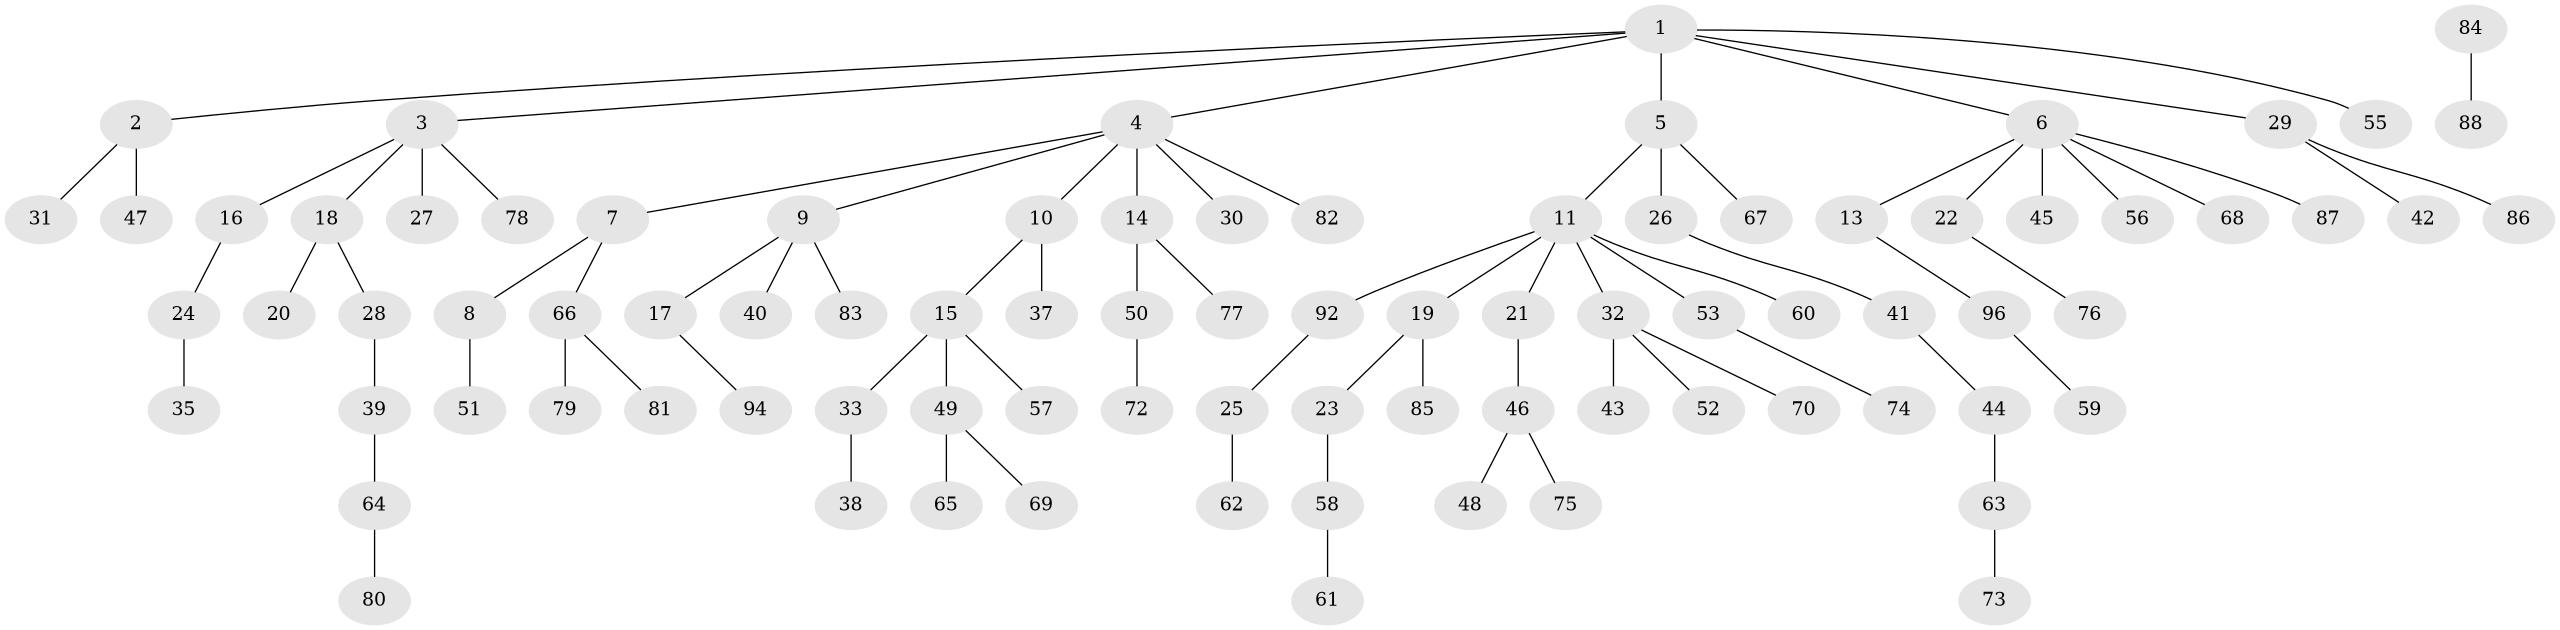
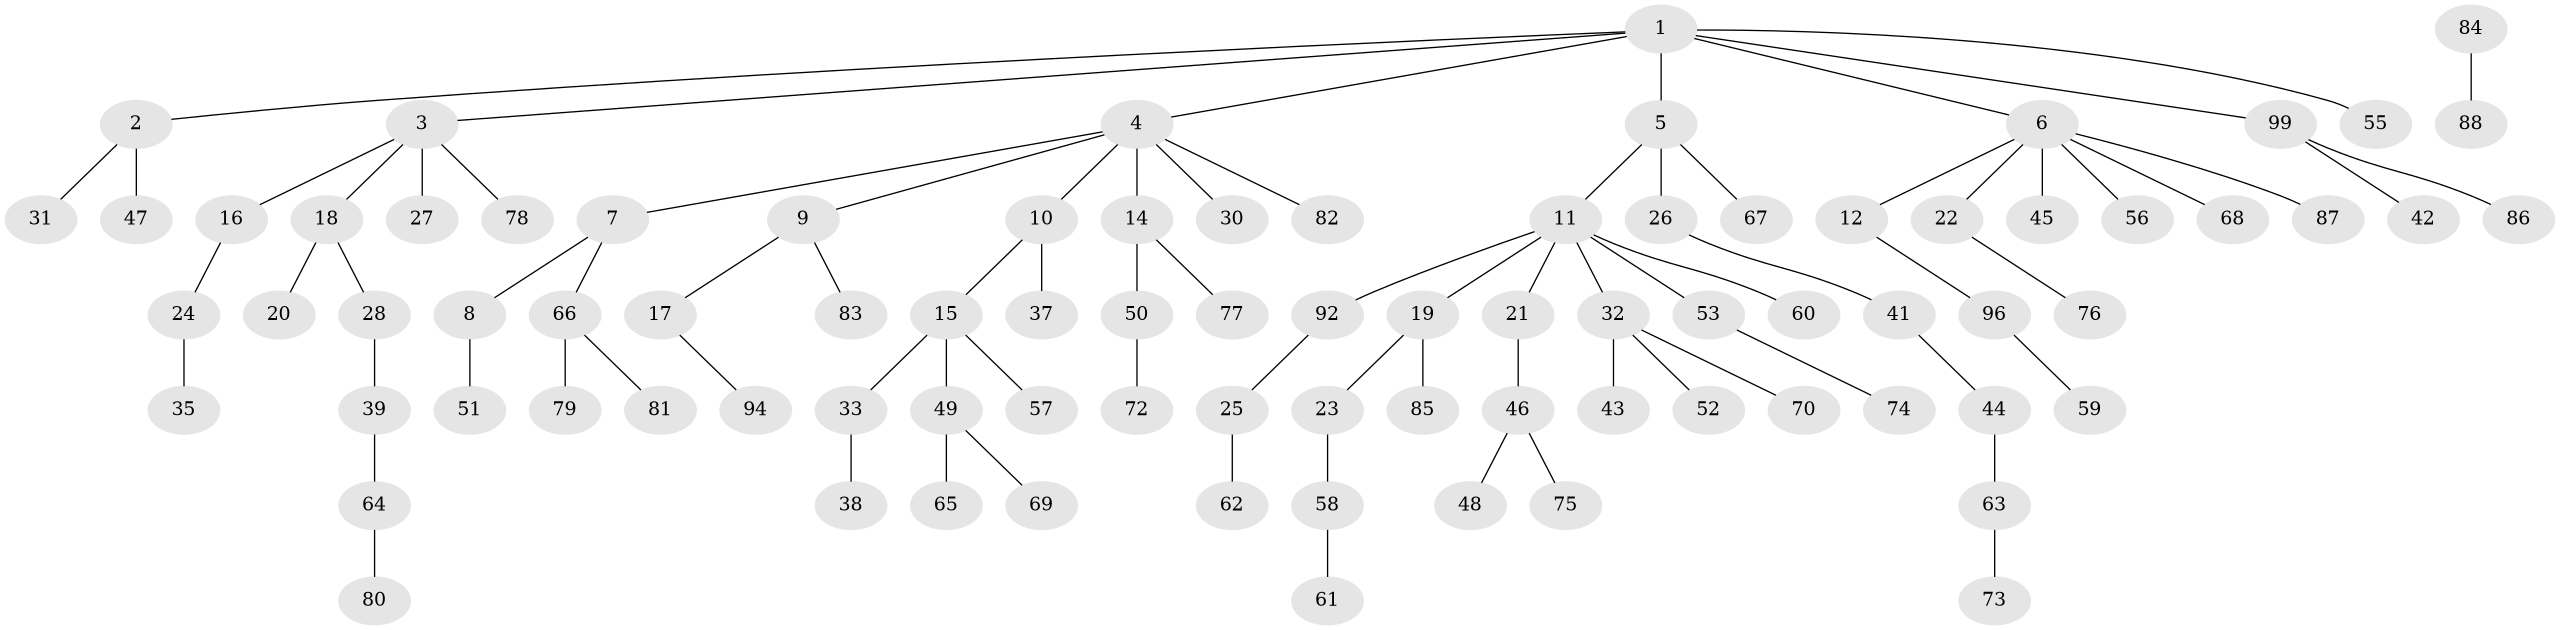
(2281, 124) -> (2281, 124)
(1852, 220) -> (1852, 220)
(756, 315) -> none
